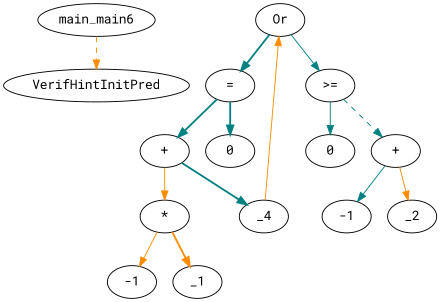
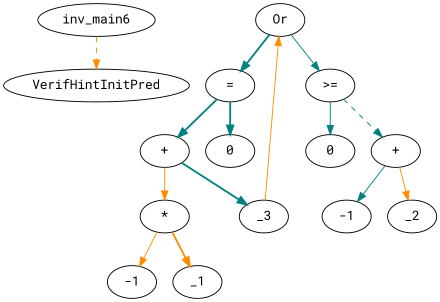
(96, 20) -> (96, 20)
(264, 217) -> (264, 217)
